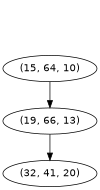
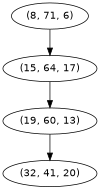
none -> (50, 16)
(50, 69) -> (50, 69)
(50, 121) -> (50, 121)
